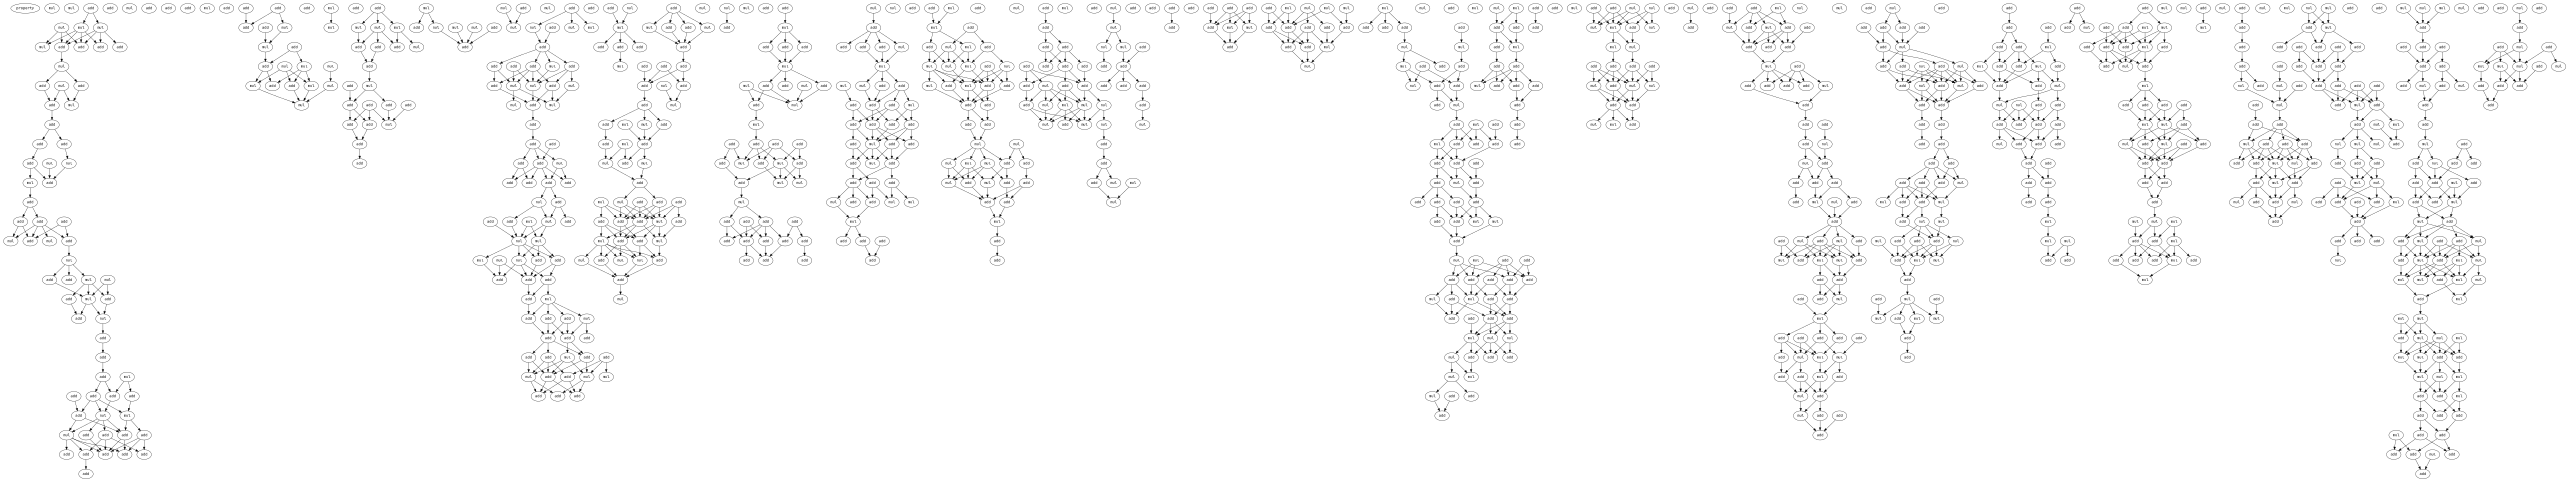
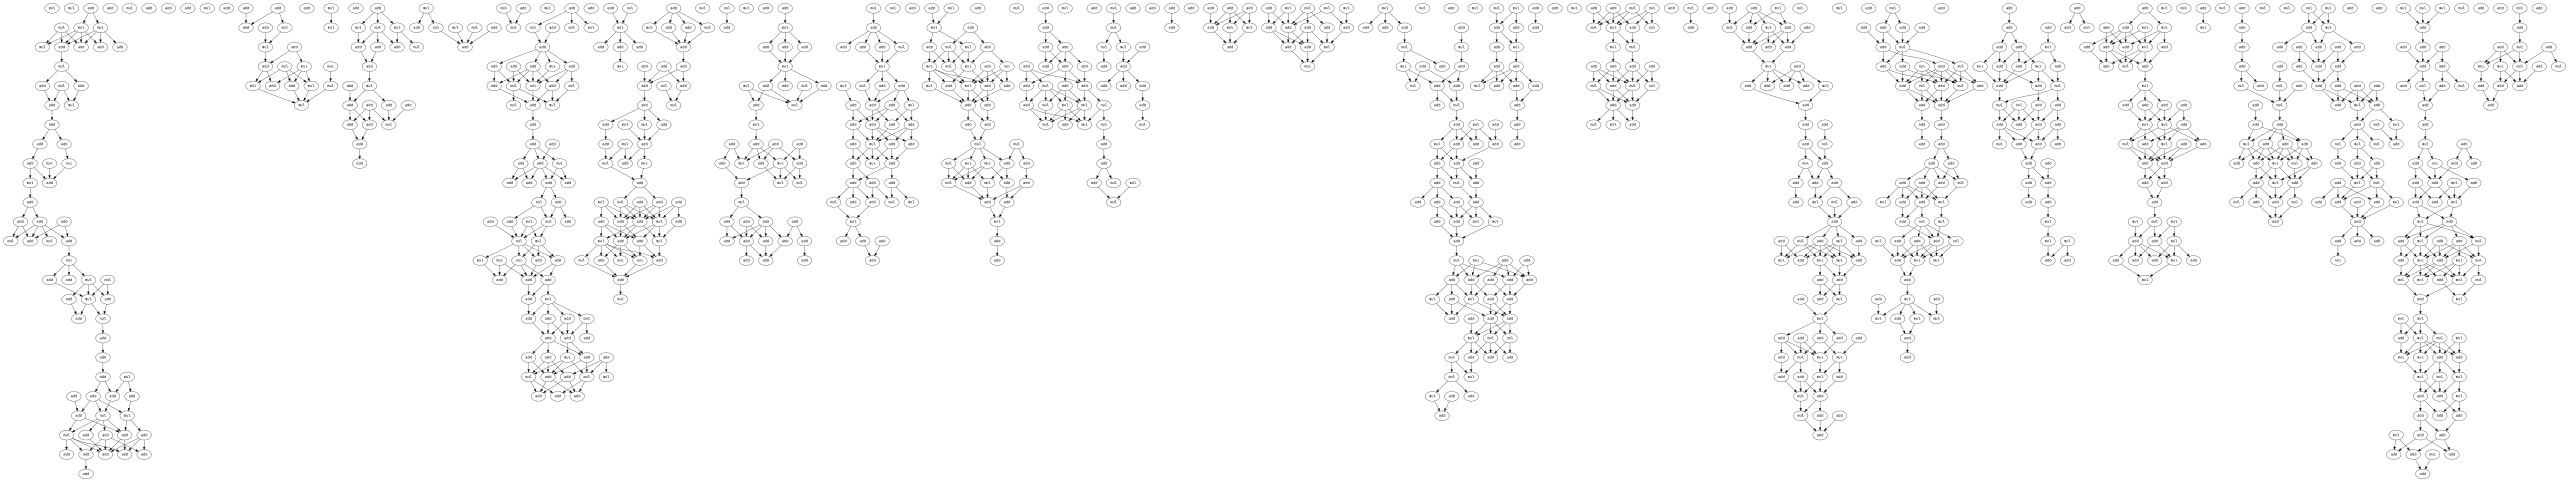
(25, 8) -> none
